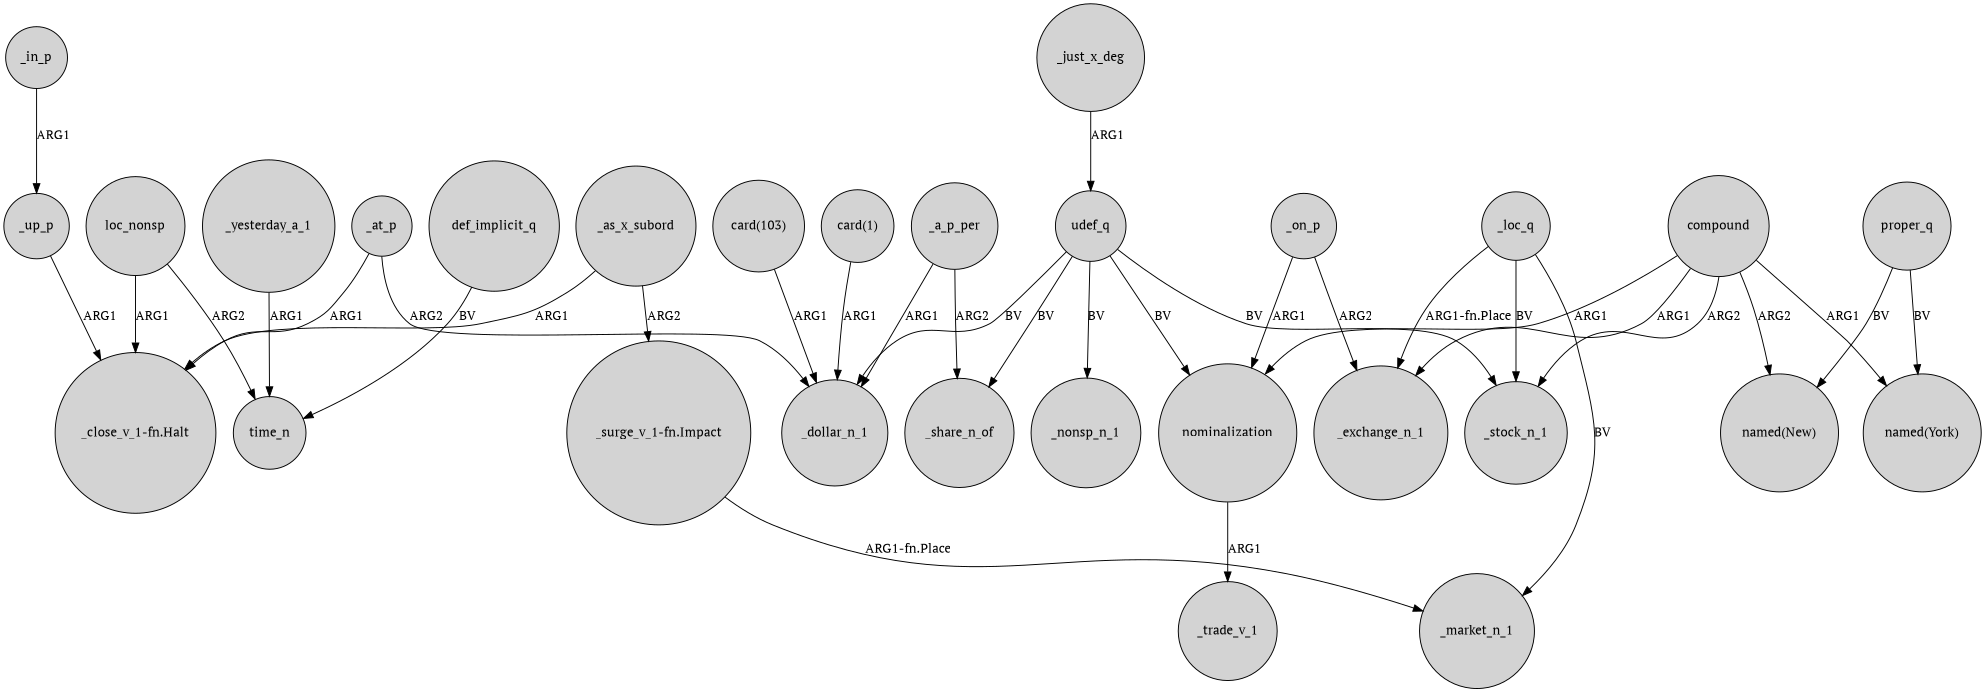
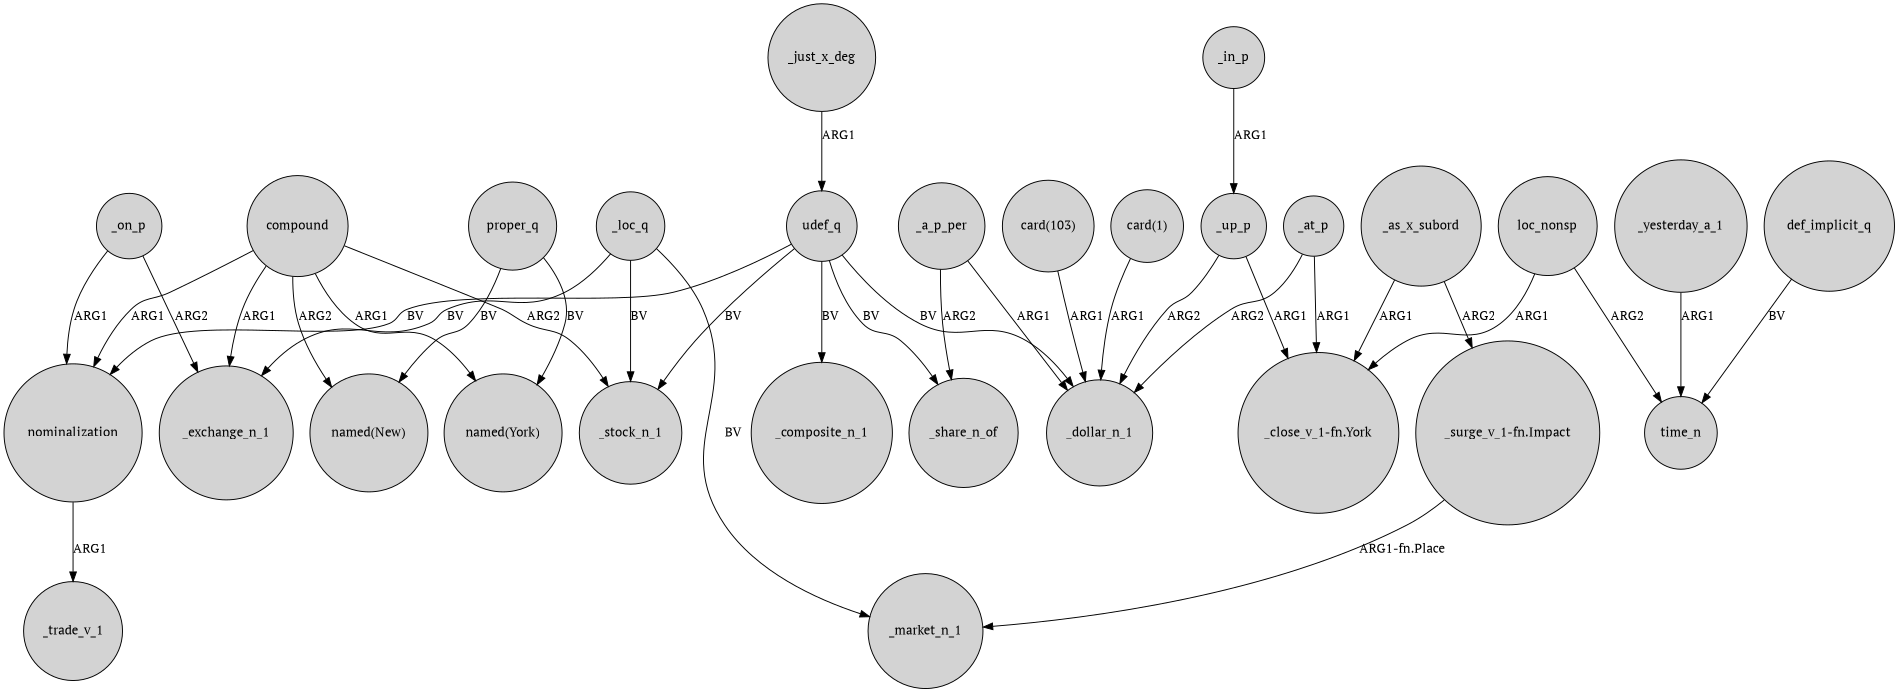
none -> (1166, 310)
(1469, 317) -> (456, 317)
(136, 433) -> (1318, 433)
(1086, 433) -> (822, 433)
